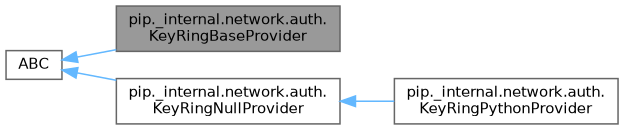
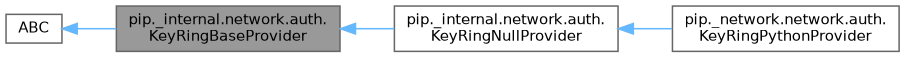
(97, 77) -> (375, 29)
(506, 101) -> (786, 29)
